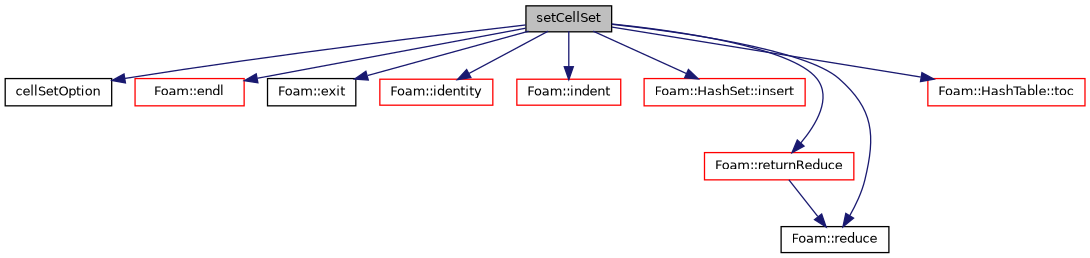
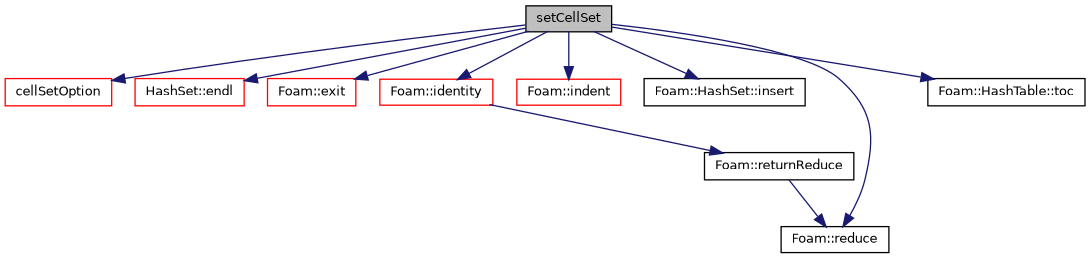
(811, 74) -> (600, 128)
(58, 92) -> (58, 92)
(190, 92) -> (190, 92)
(312, 92) -> (312, 92)
(725, 92) -> (725, 92)
(1006, 92) -> (1006, 92)
(779, 166) -> (779, 166)
